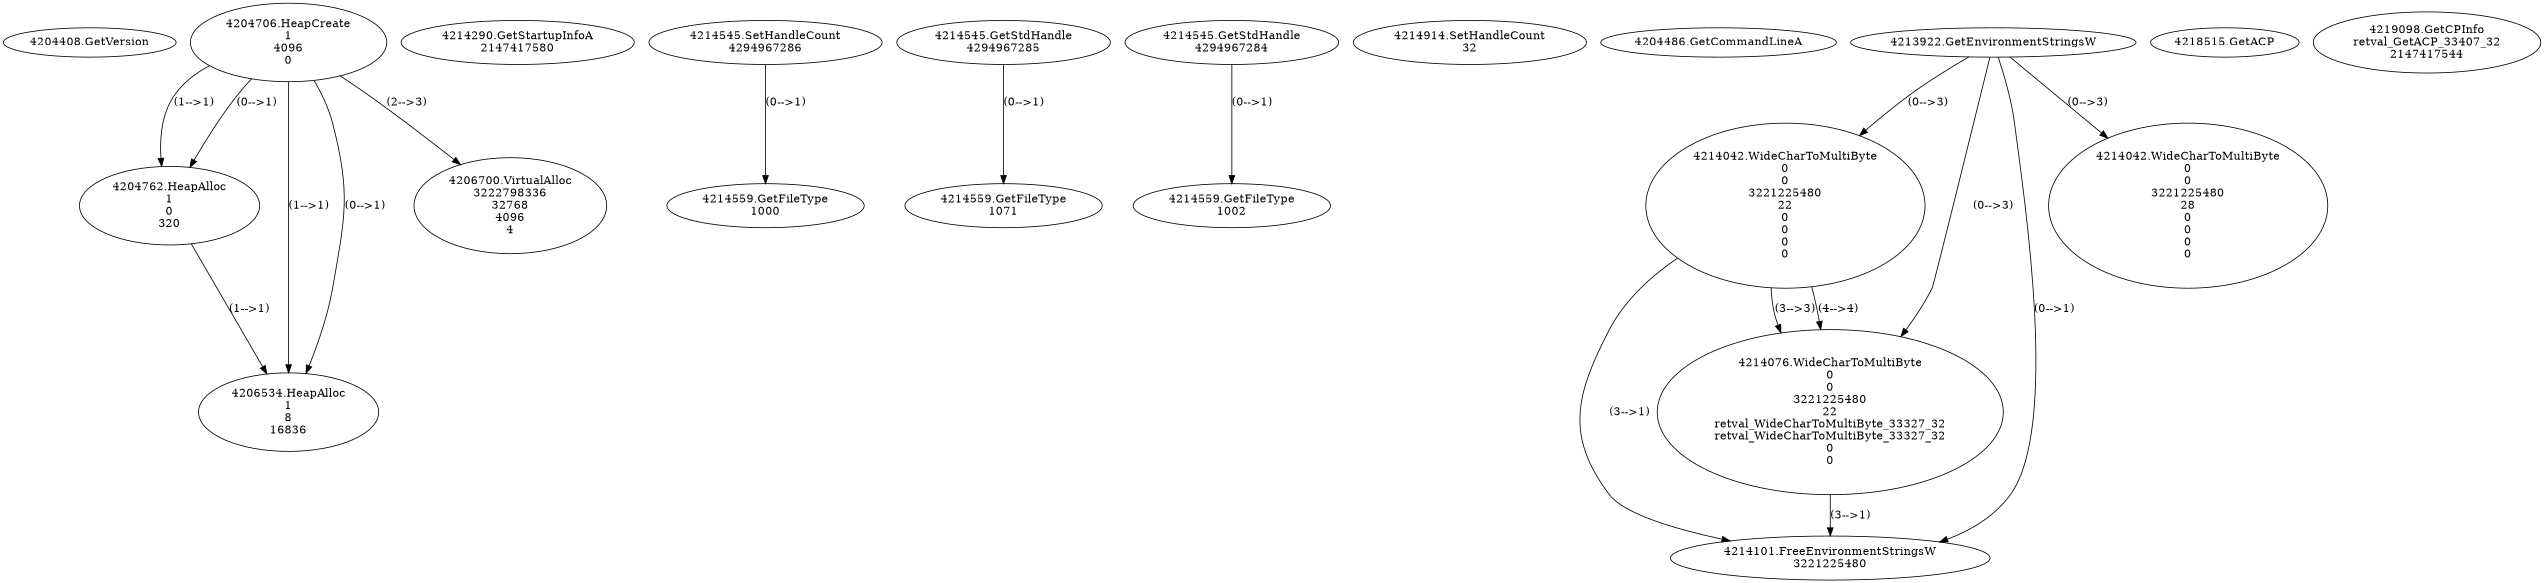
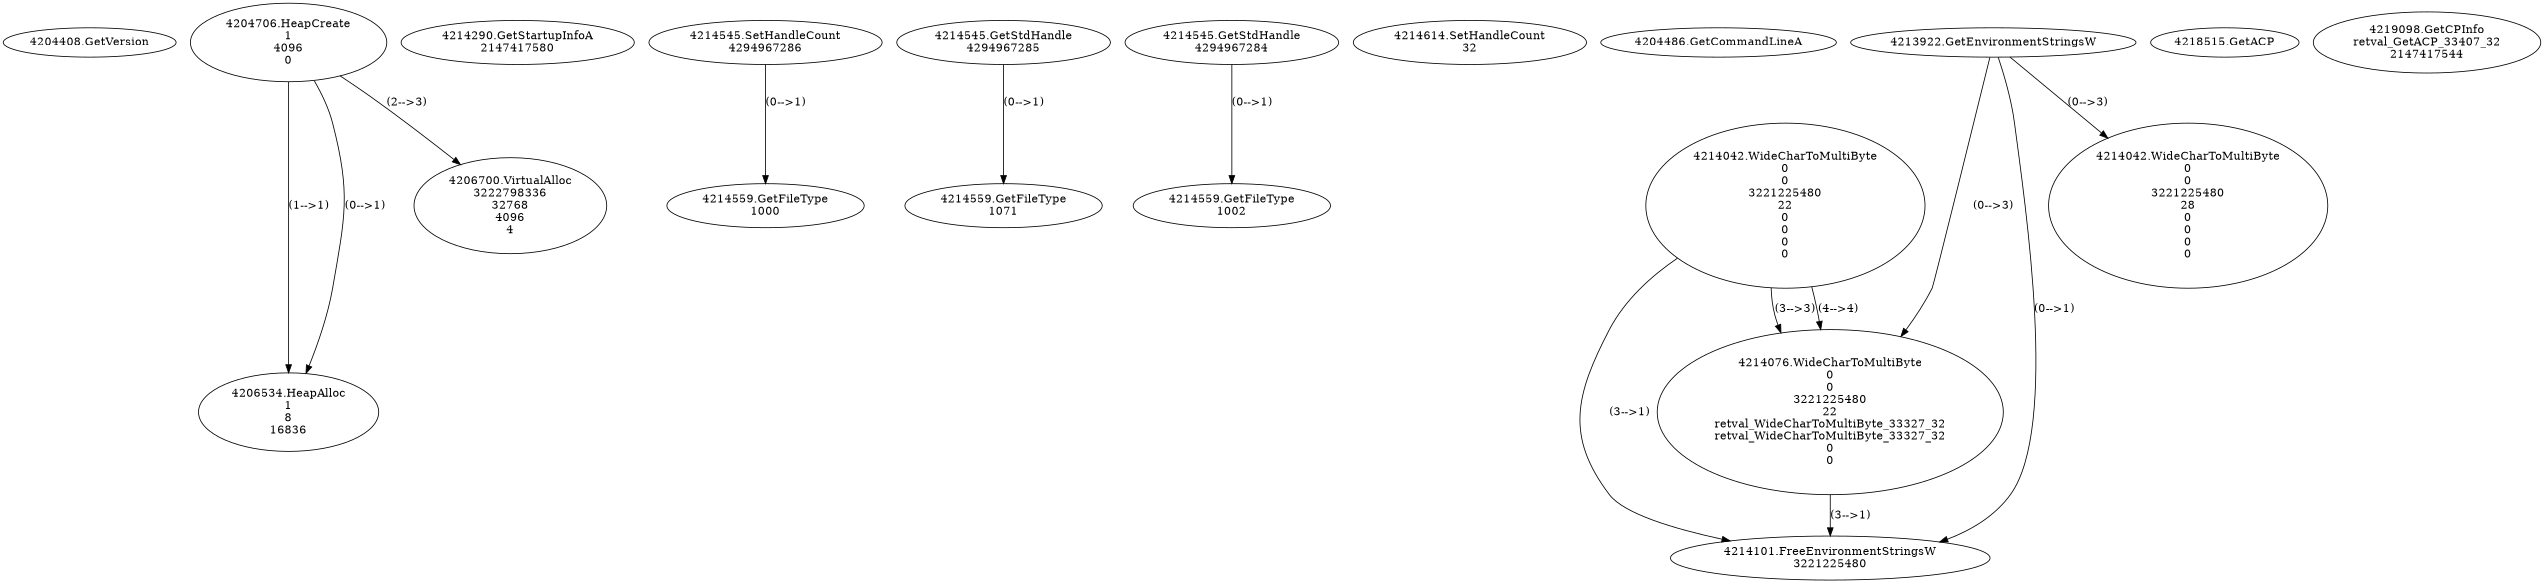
(1470, 42) -> (1470, 42)
(1915, 91) -> none
(170, 206) -> none
